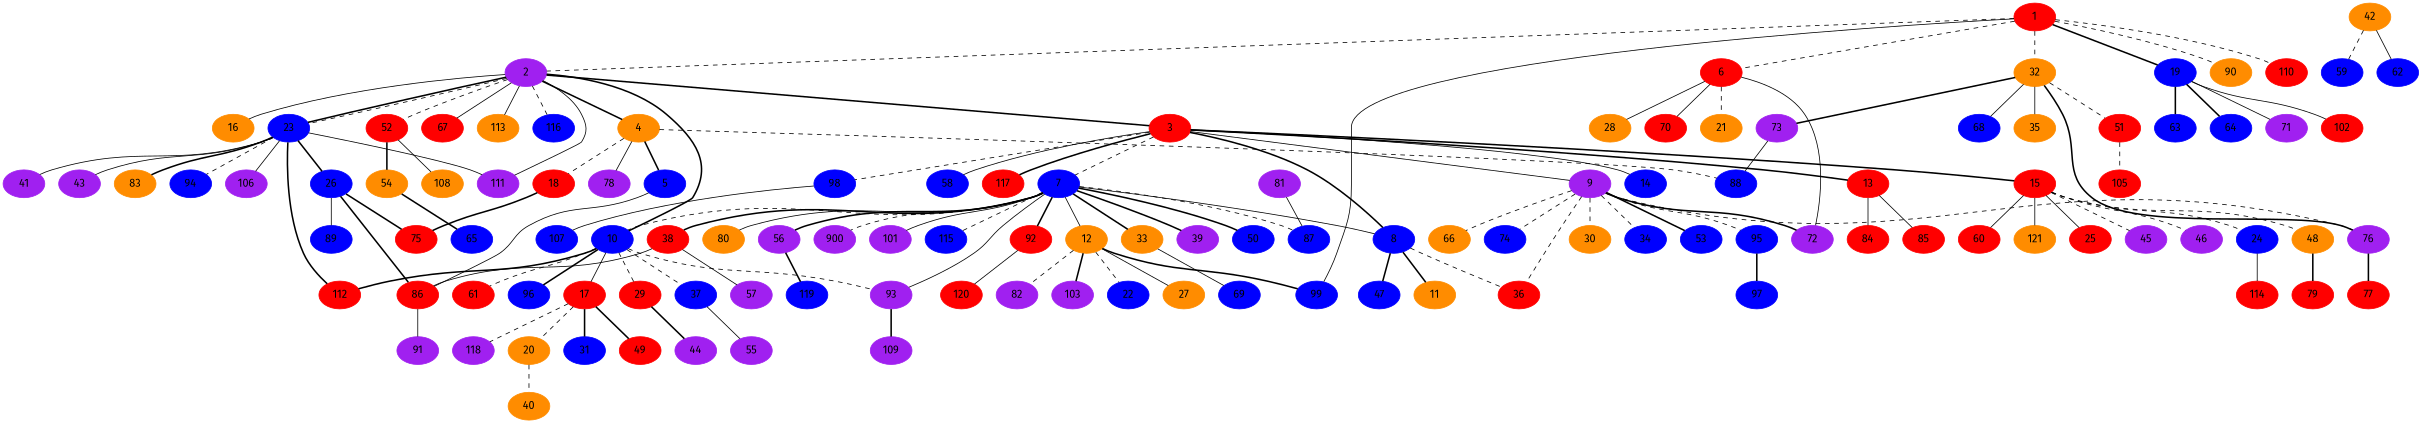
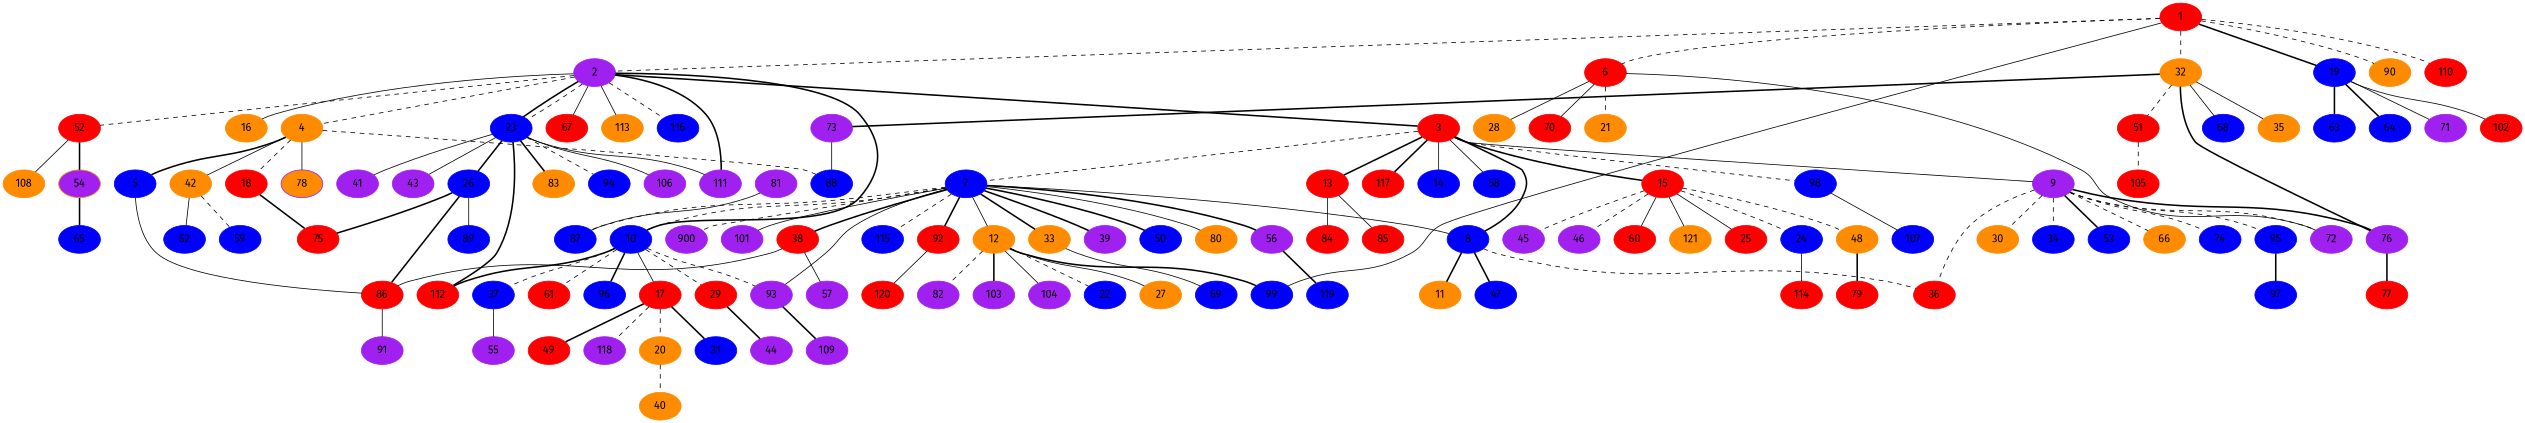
(582, 100) -> (448, 100)
(583, 139) -> (690, 101)
none -> (246, 156)
(387, 184) -> (80, 184)
(609, 184) -> (302, 184)
(1701, 212) -> (2193, 211)
(1979, 212) -> (2222, 207)
none -> (1049, 295)
